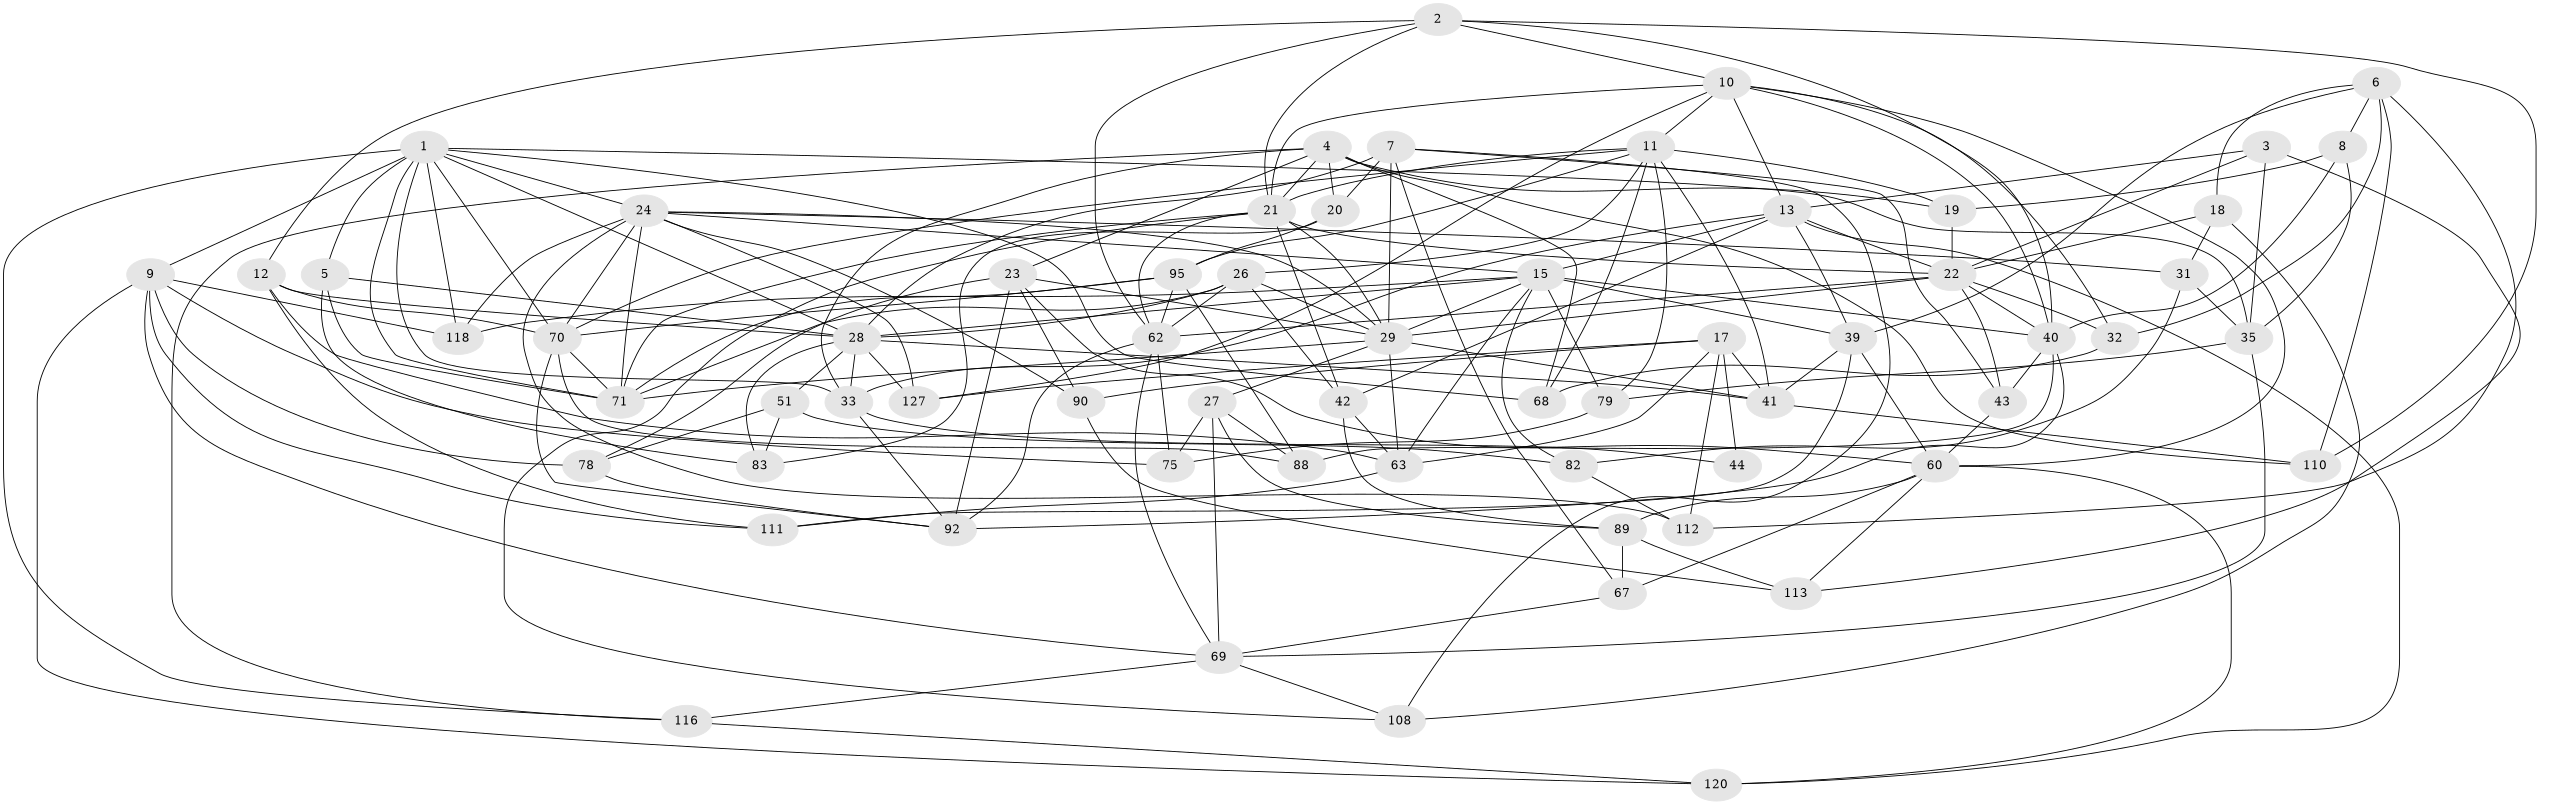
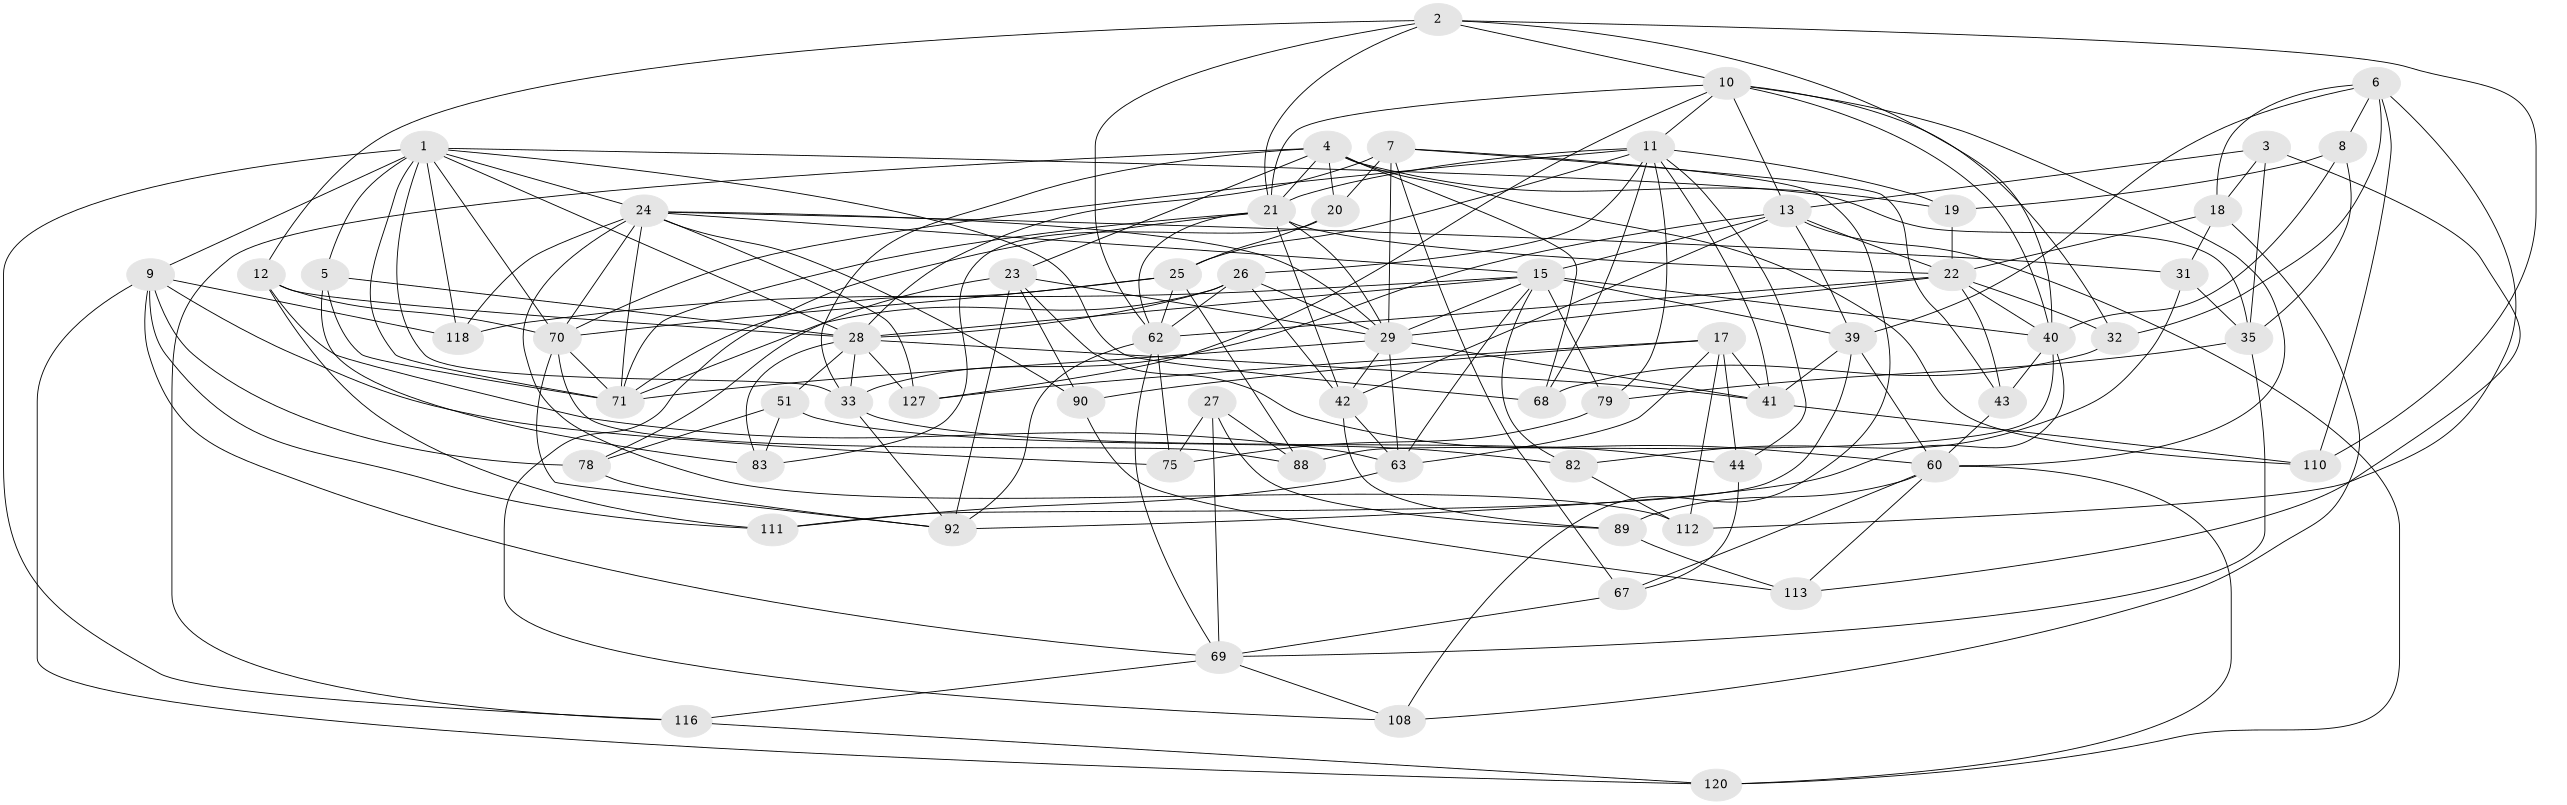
(2109, 211) -> (2241, 181)
(1178, 275) -> (1178, 275)
none -> (1784, 318)
(1267, 382) -> (1363, 375)
(1622, 562) -> (1719, 548)
